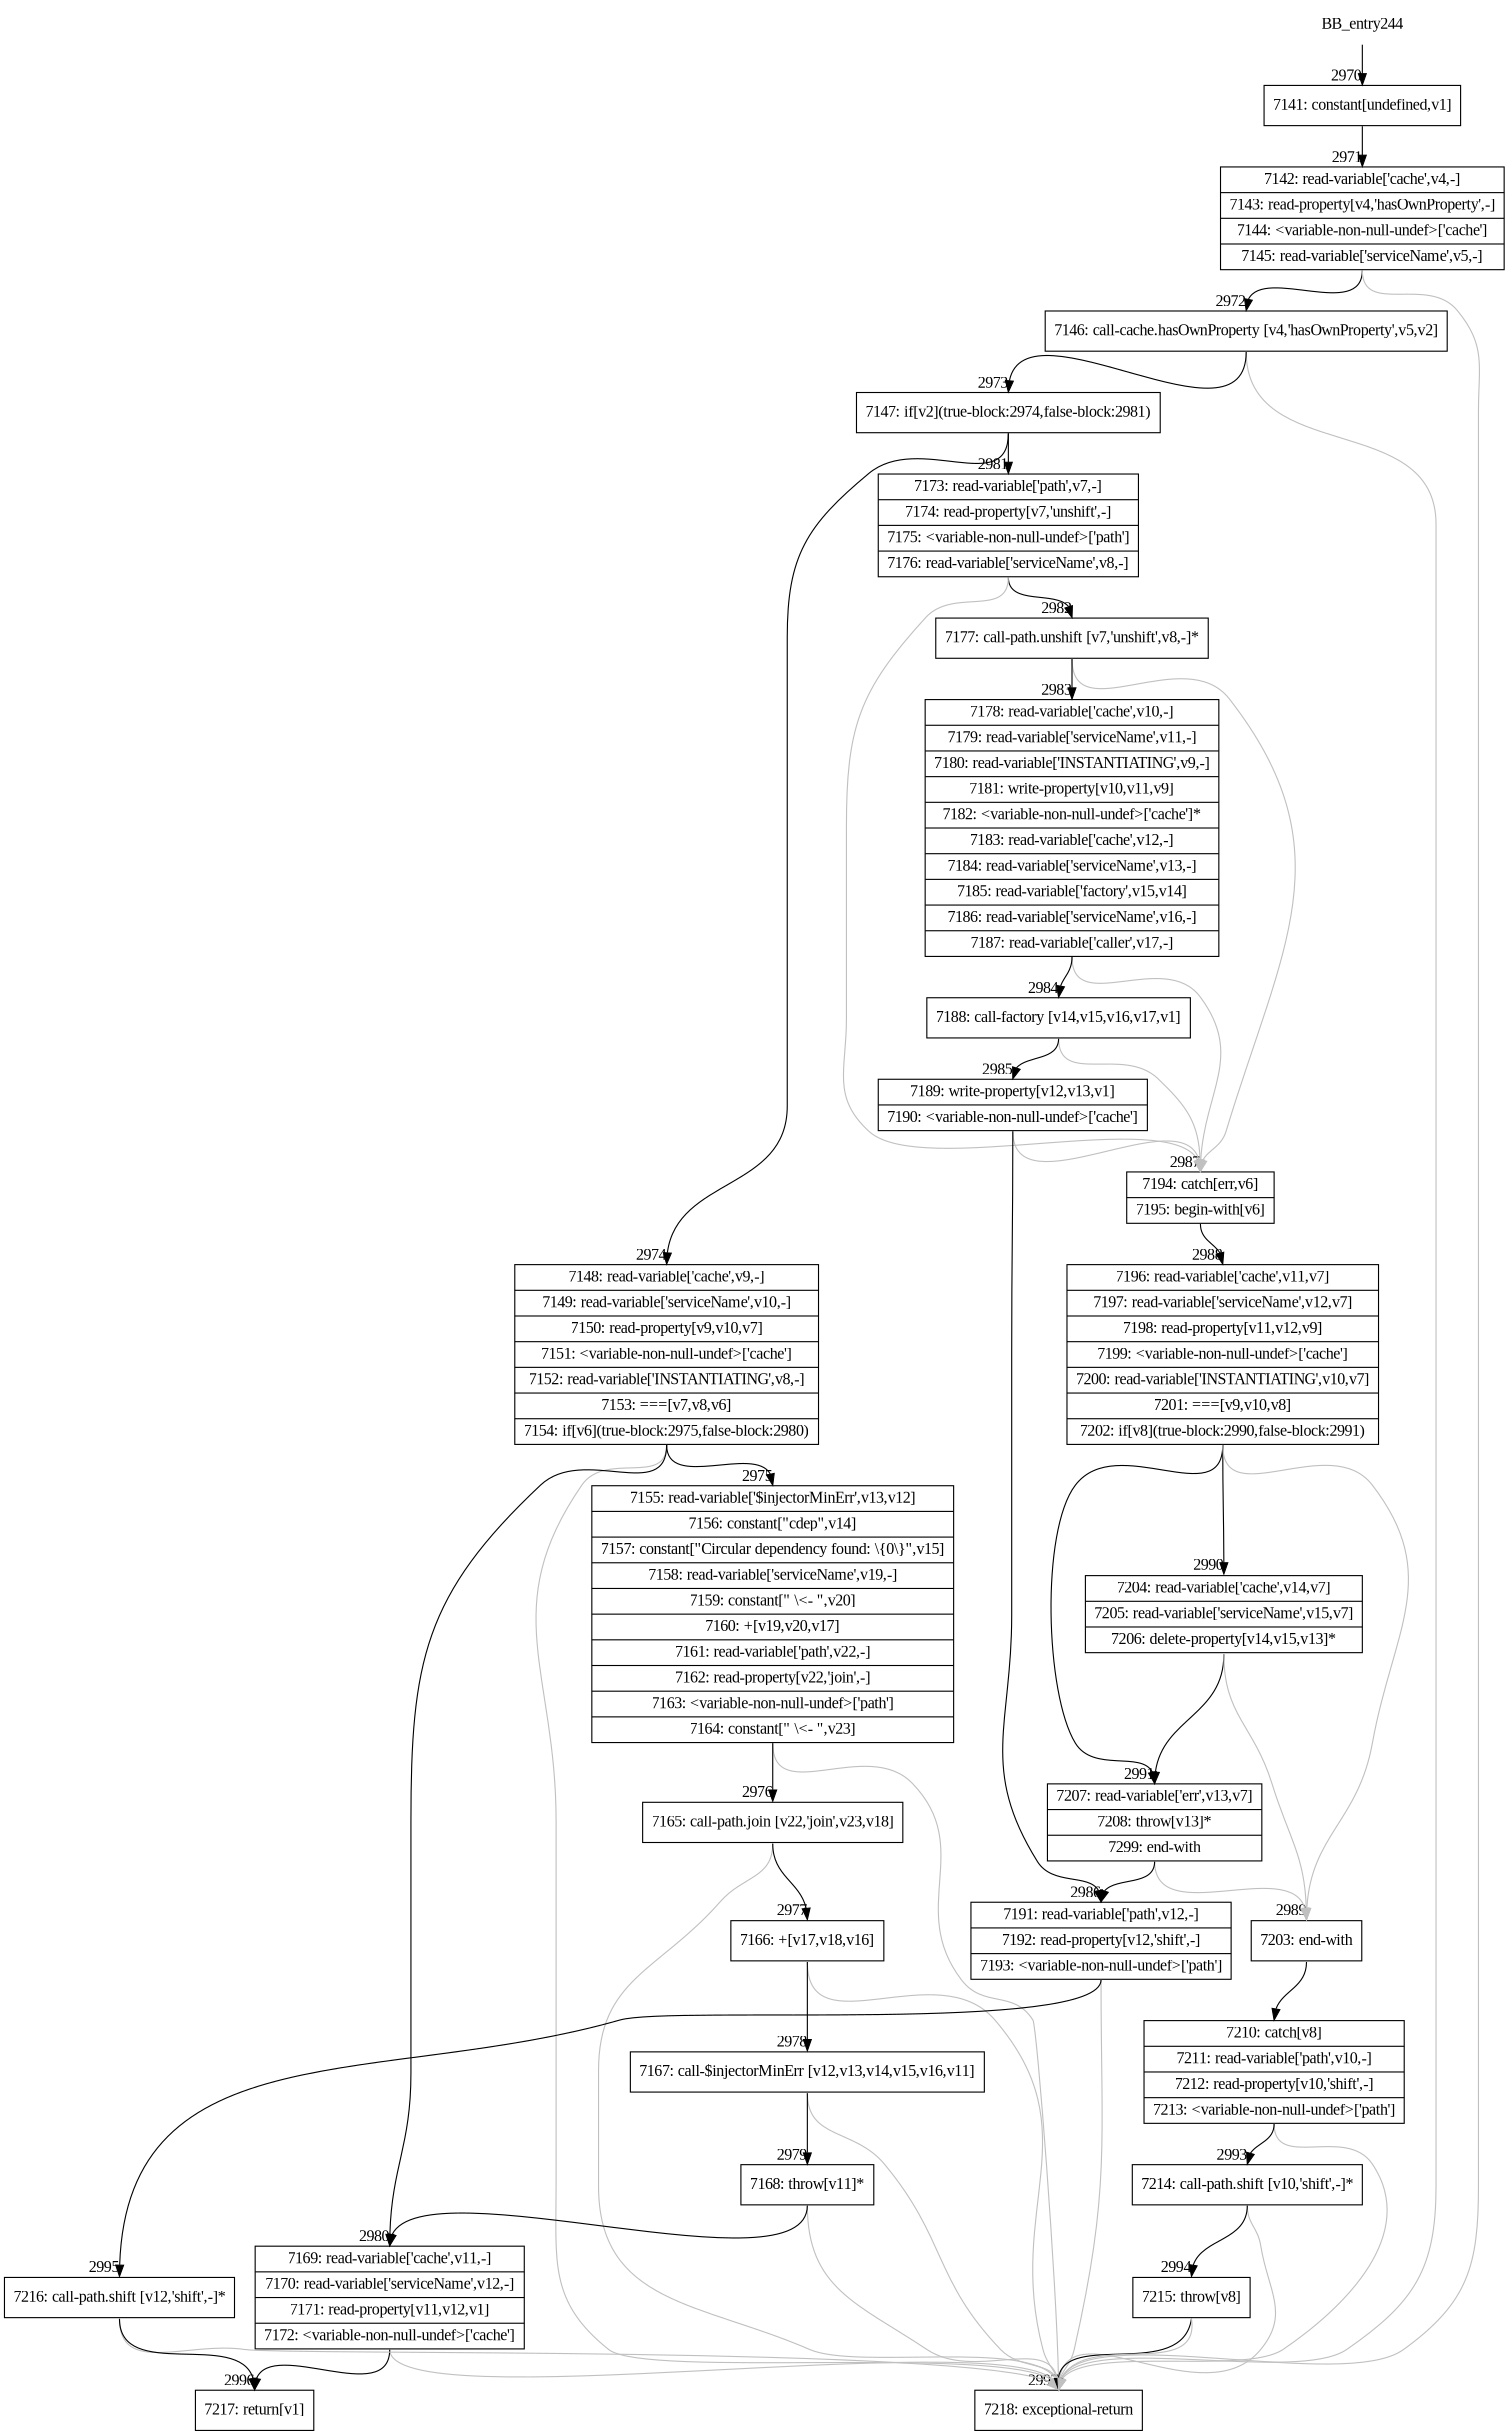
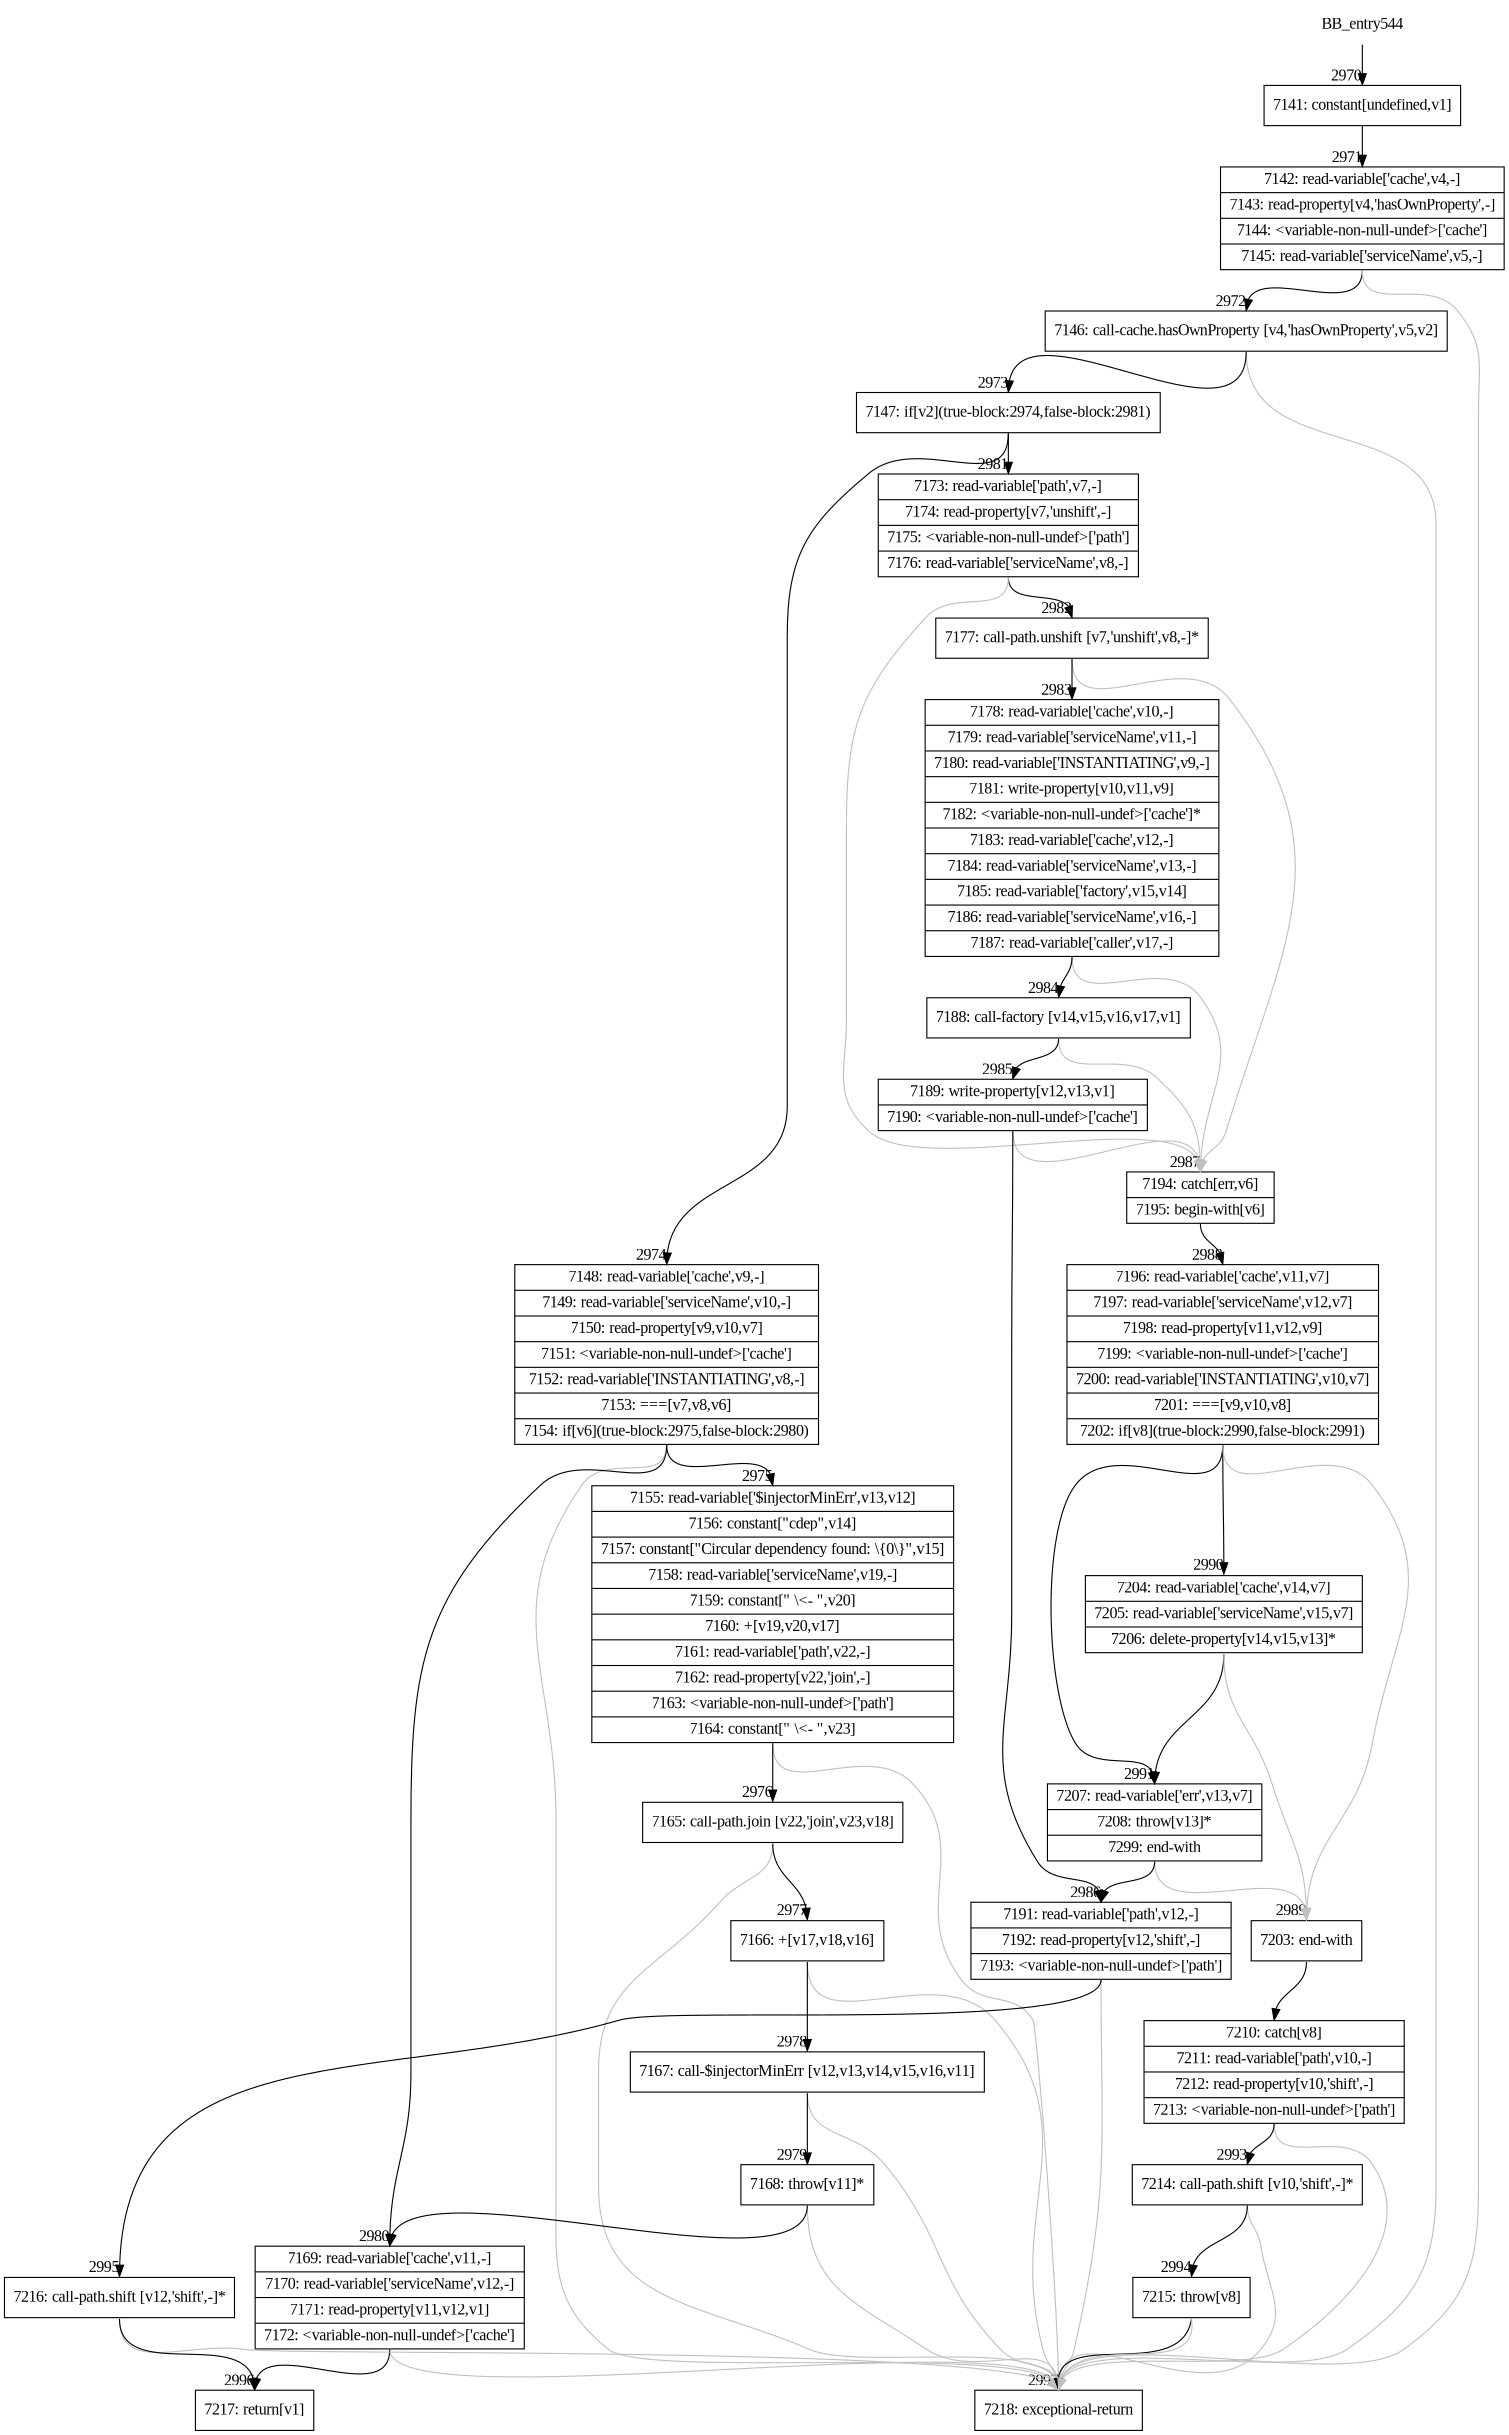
(1362, 25) -> (1362, 25)
